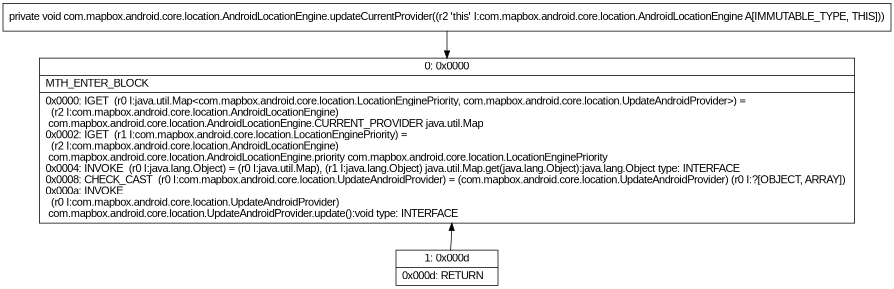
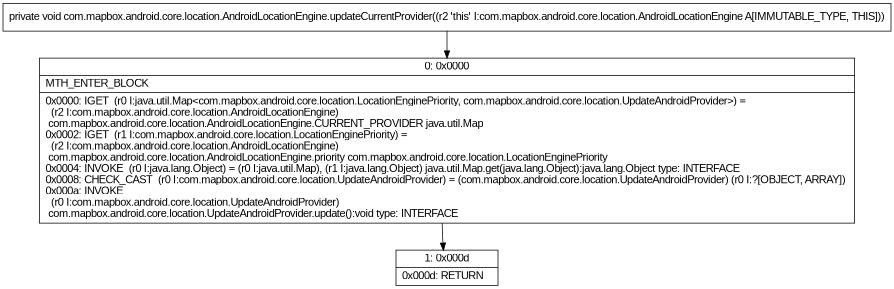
(451, 241) -> (442, 233)
